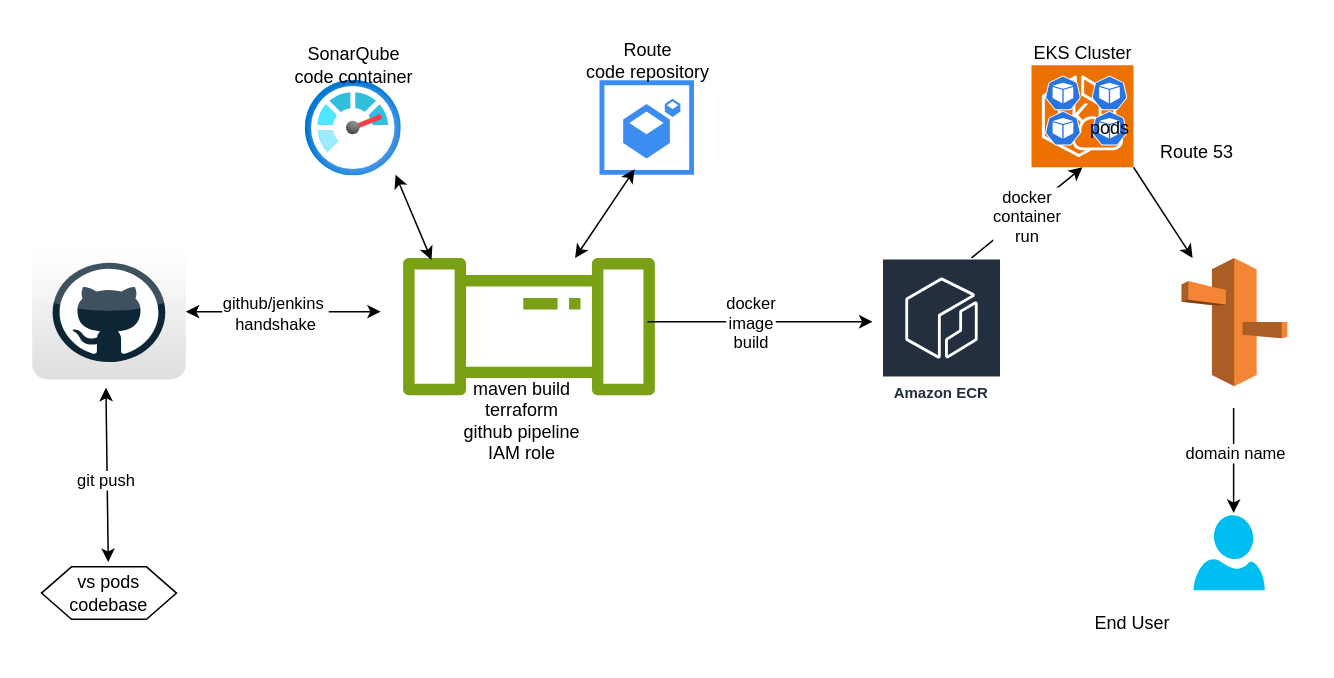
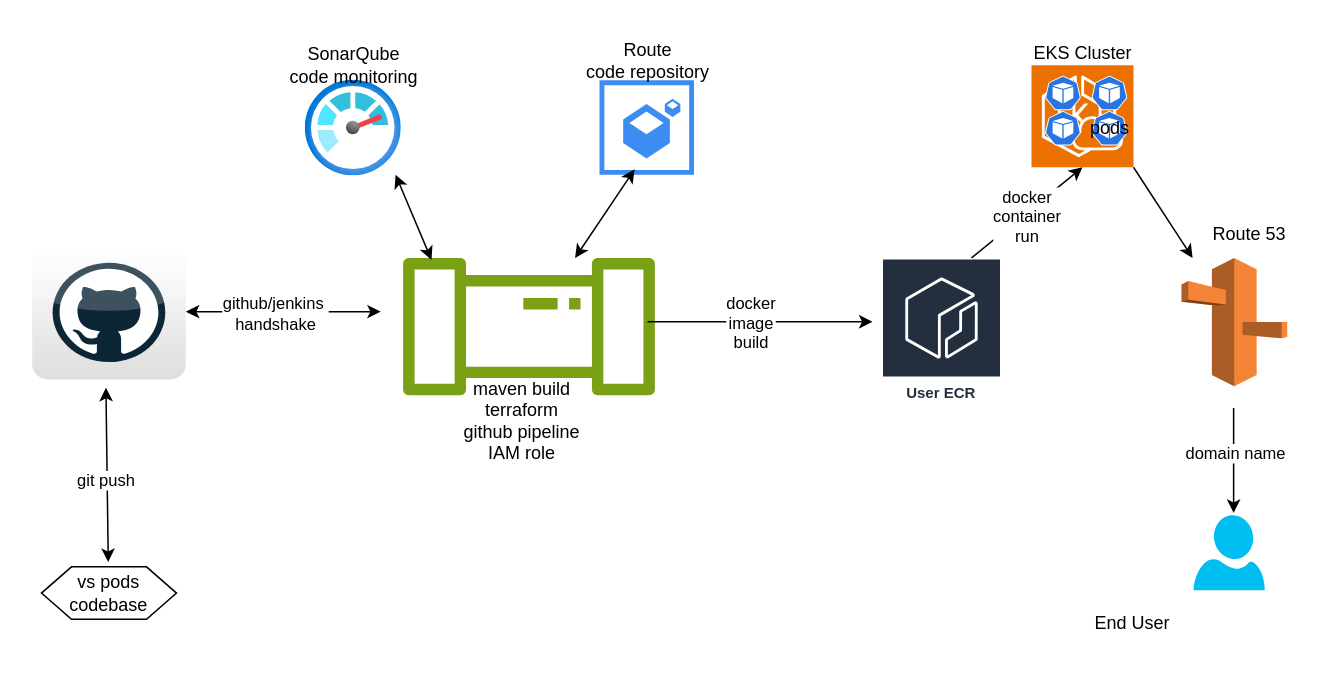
(354, 65) -> (354, 65)
(1196, 153) -> (1249, 235)
(941, 392) -> (941, 392)
